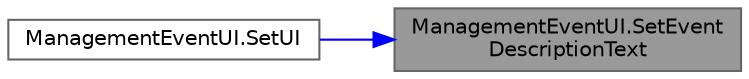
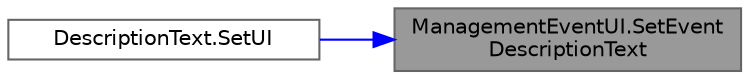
(164, 40) -> (164, 40)
